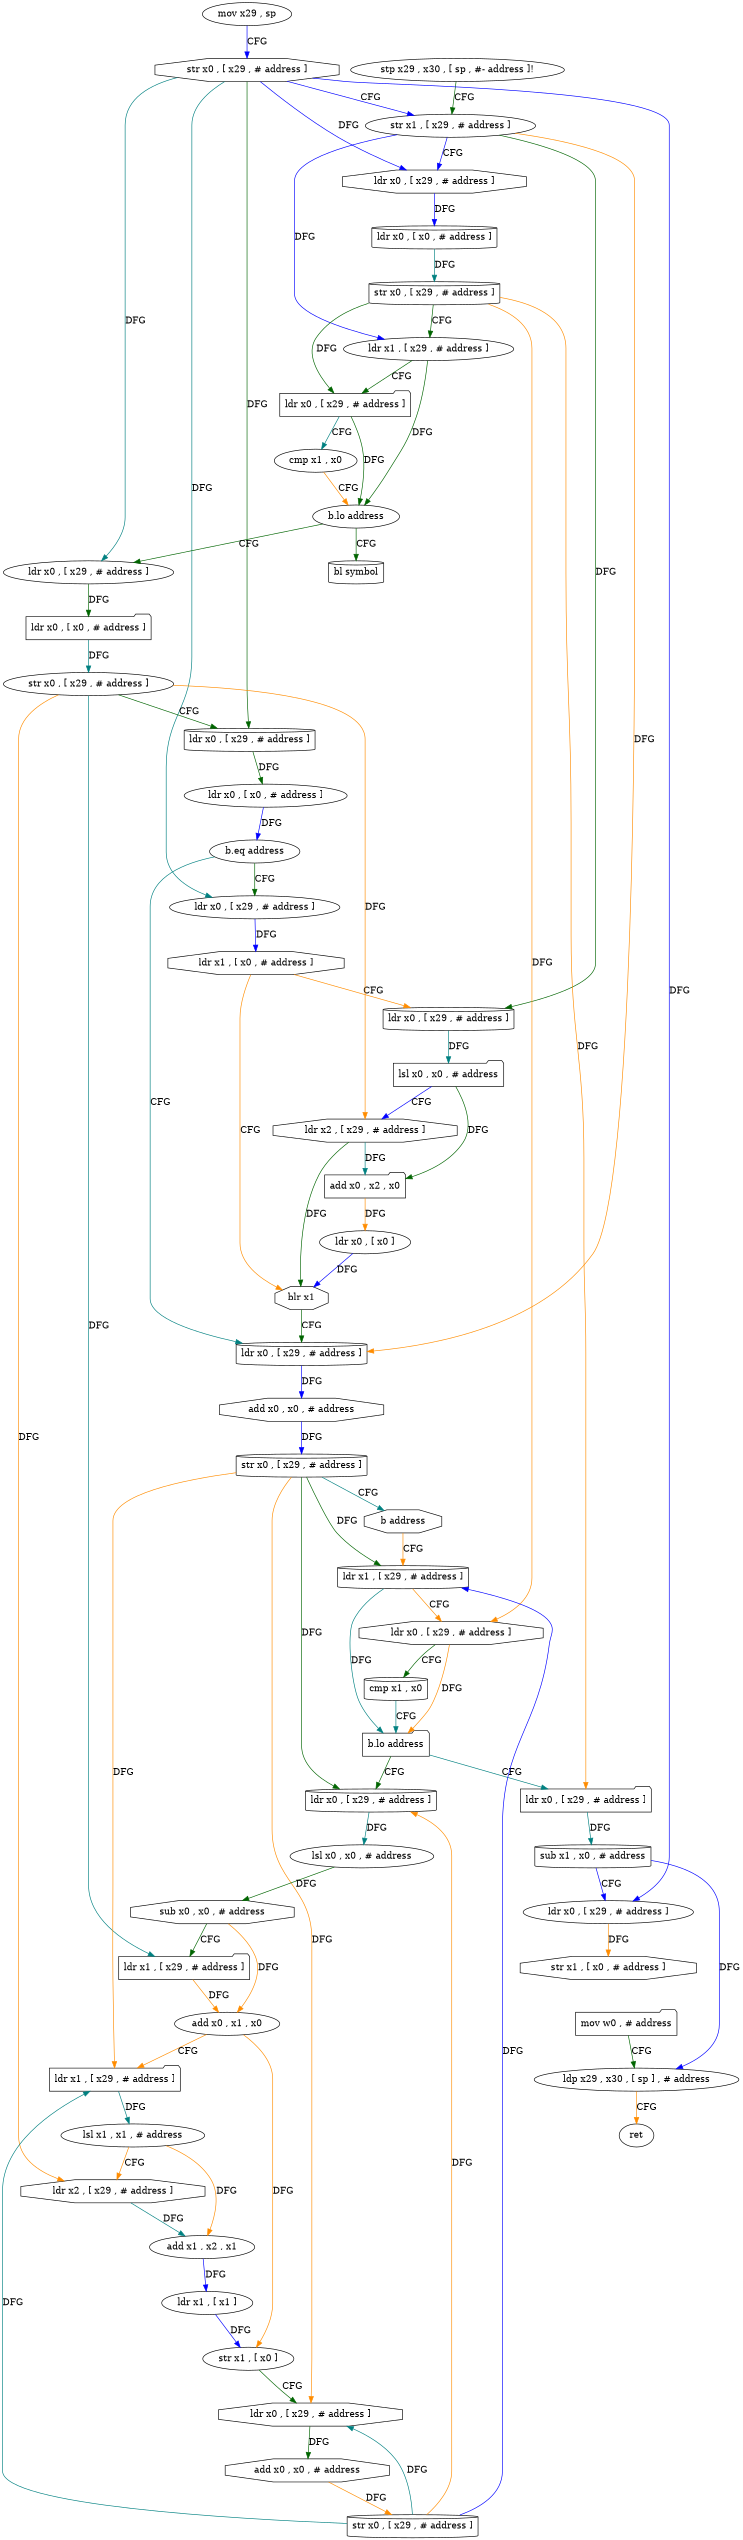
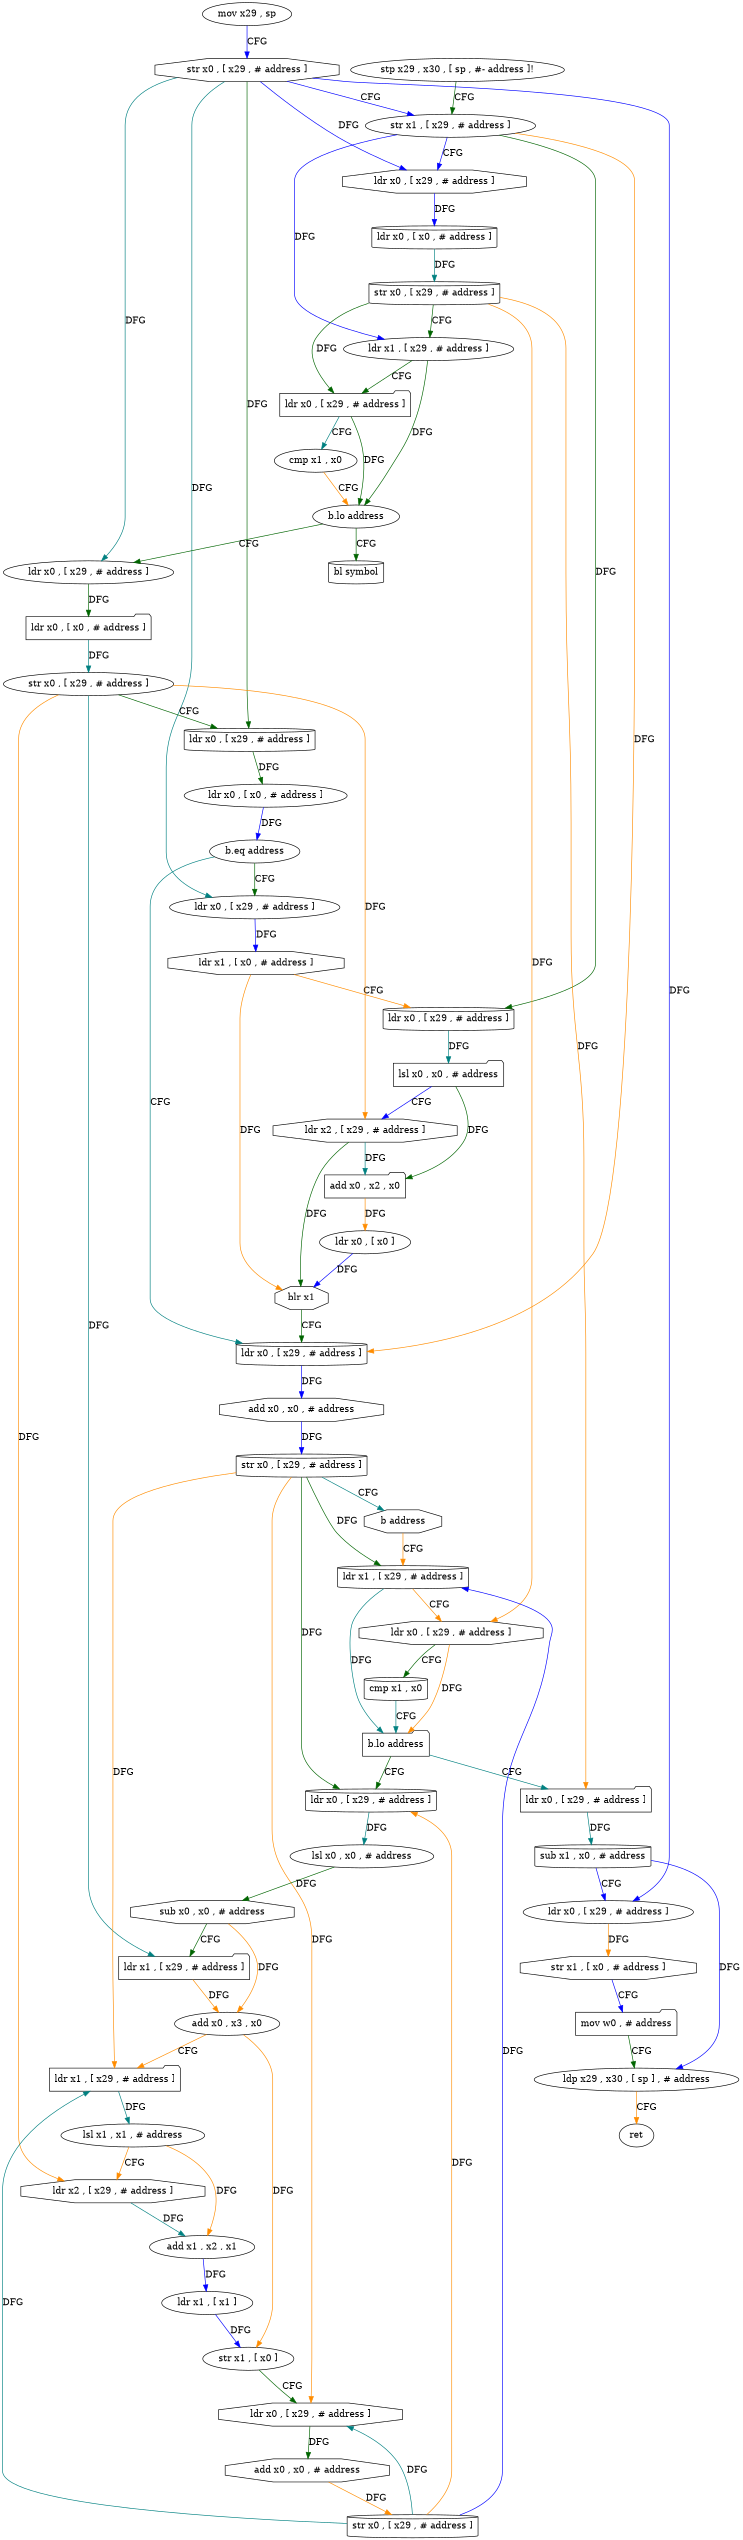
(251, 1131) -> (251, 1131)
none -> (616, 1993)
(227, 2024) -> (227, 2024)
